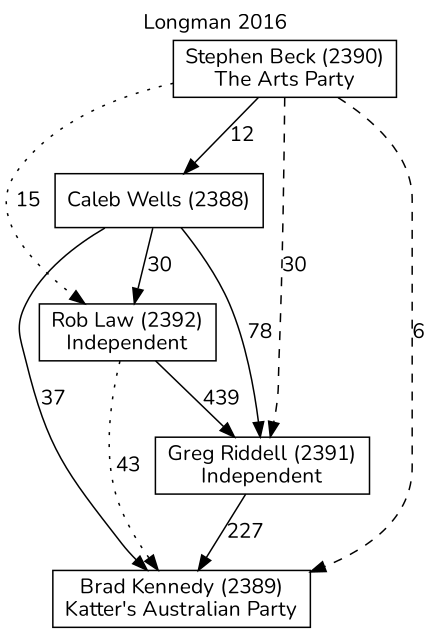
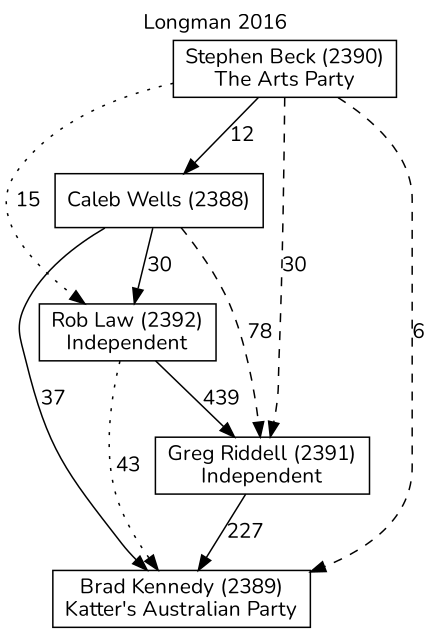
(235, 319) -> (235, 319)
